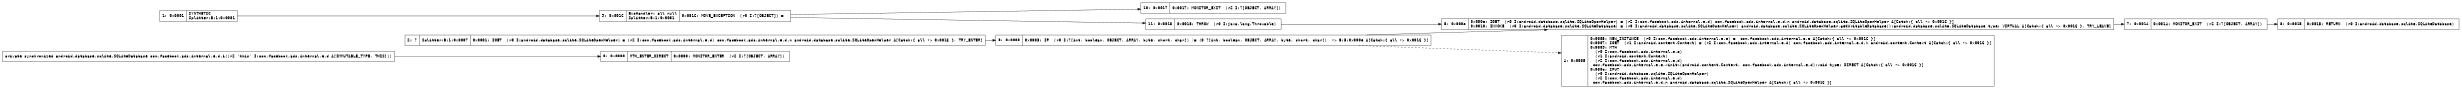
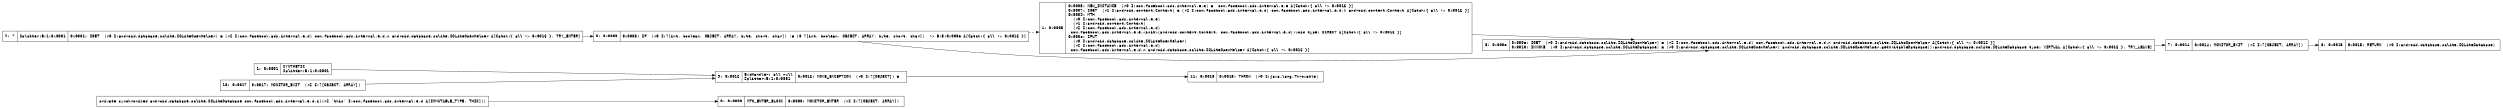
(964, 12) -> (539, 81)
(1360, 24) -> (1552, 37)
(445, 40) -> (43, 36)
(649, 56) -> (765, 101)
